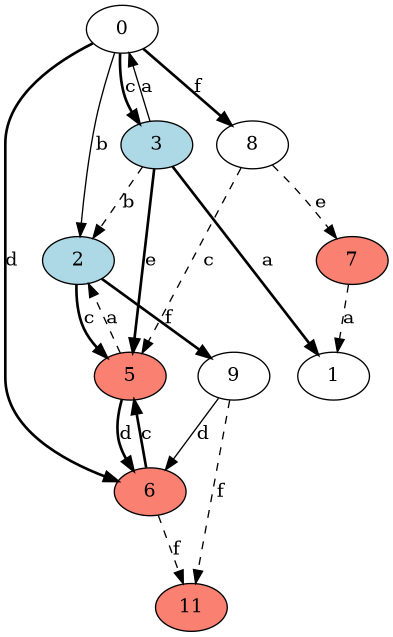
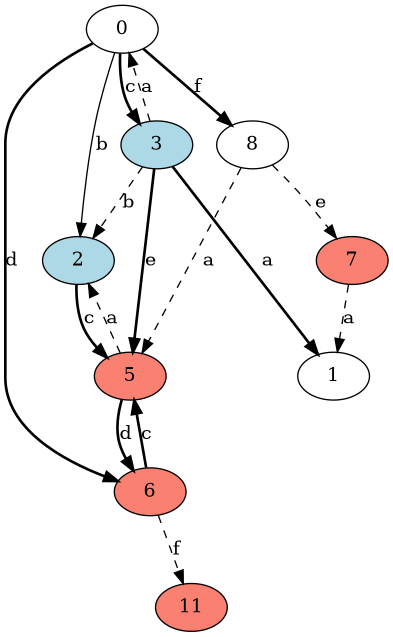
(142, 94) -> (142, 94)
(209, 261) -> (209, 261)
(234, 376) -> none
